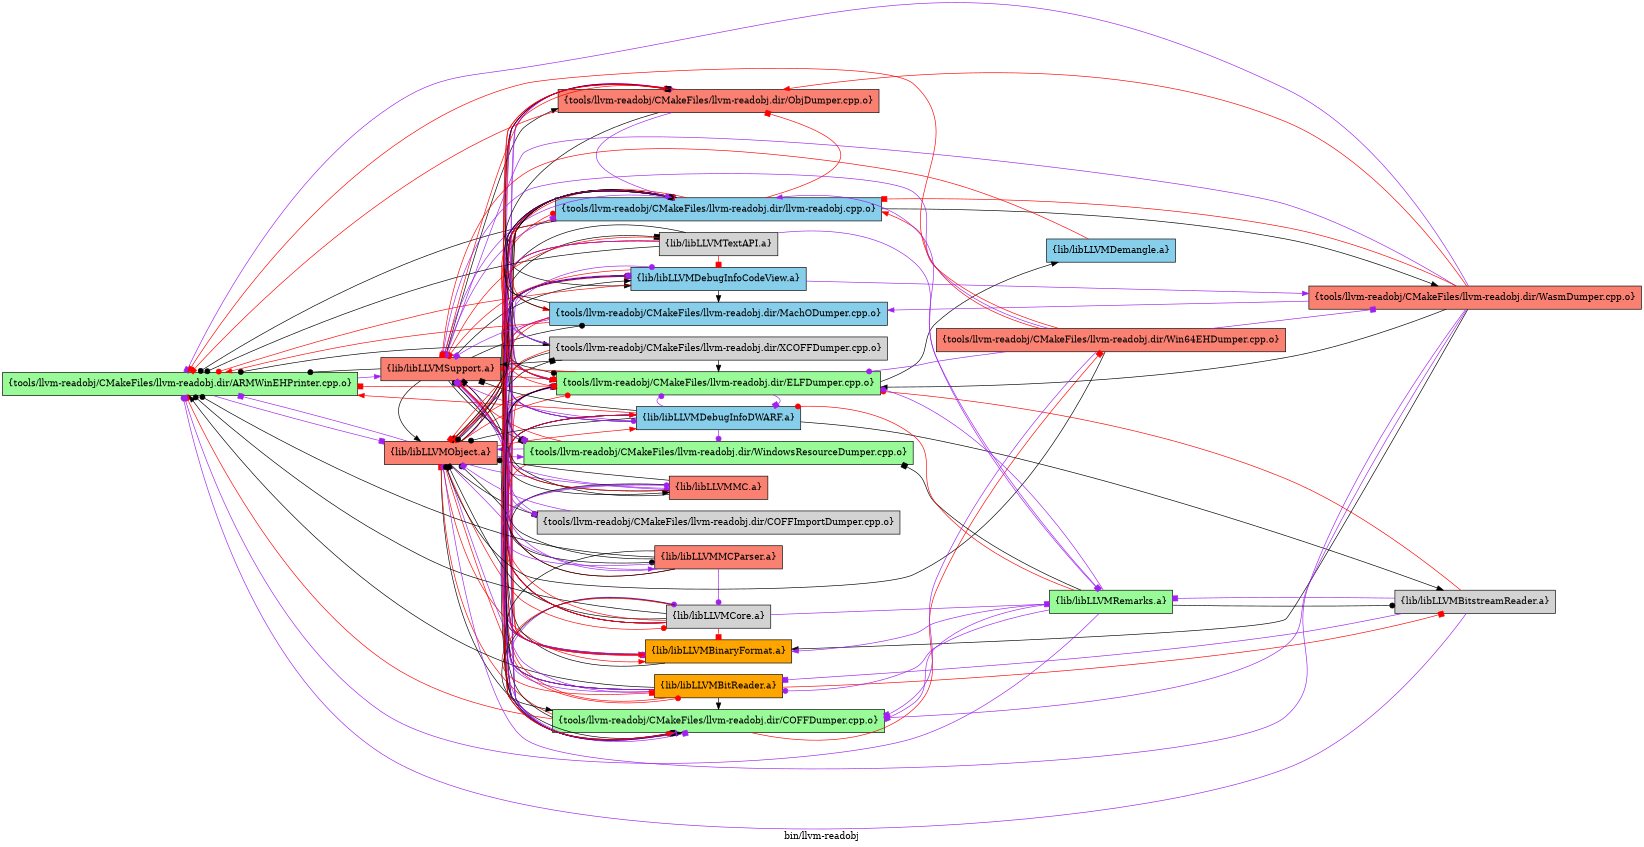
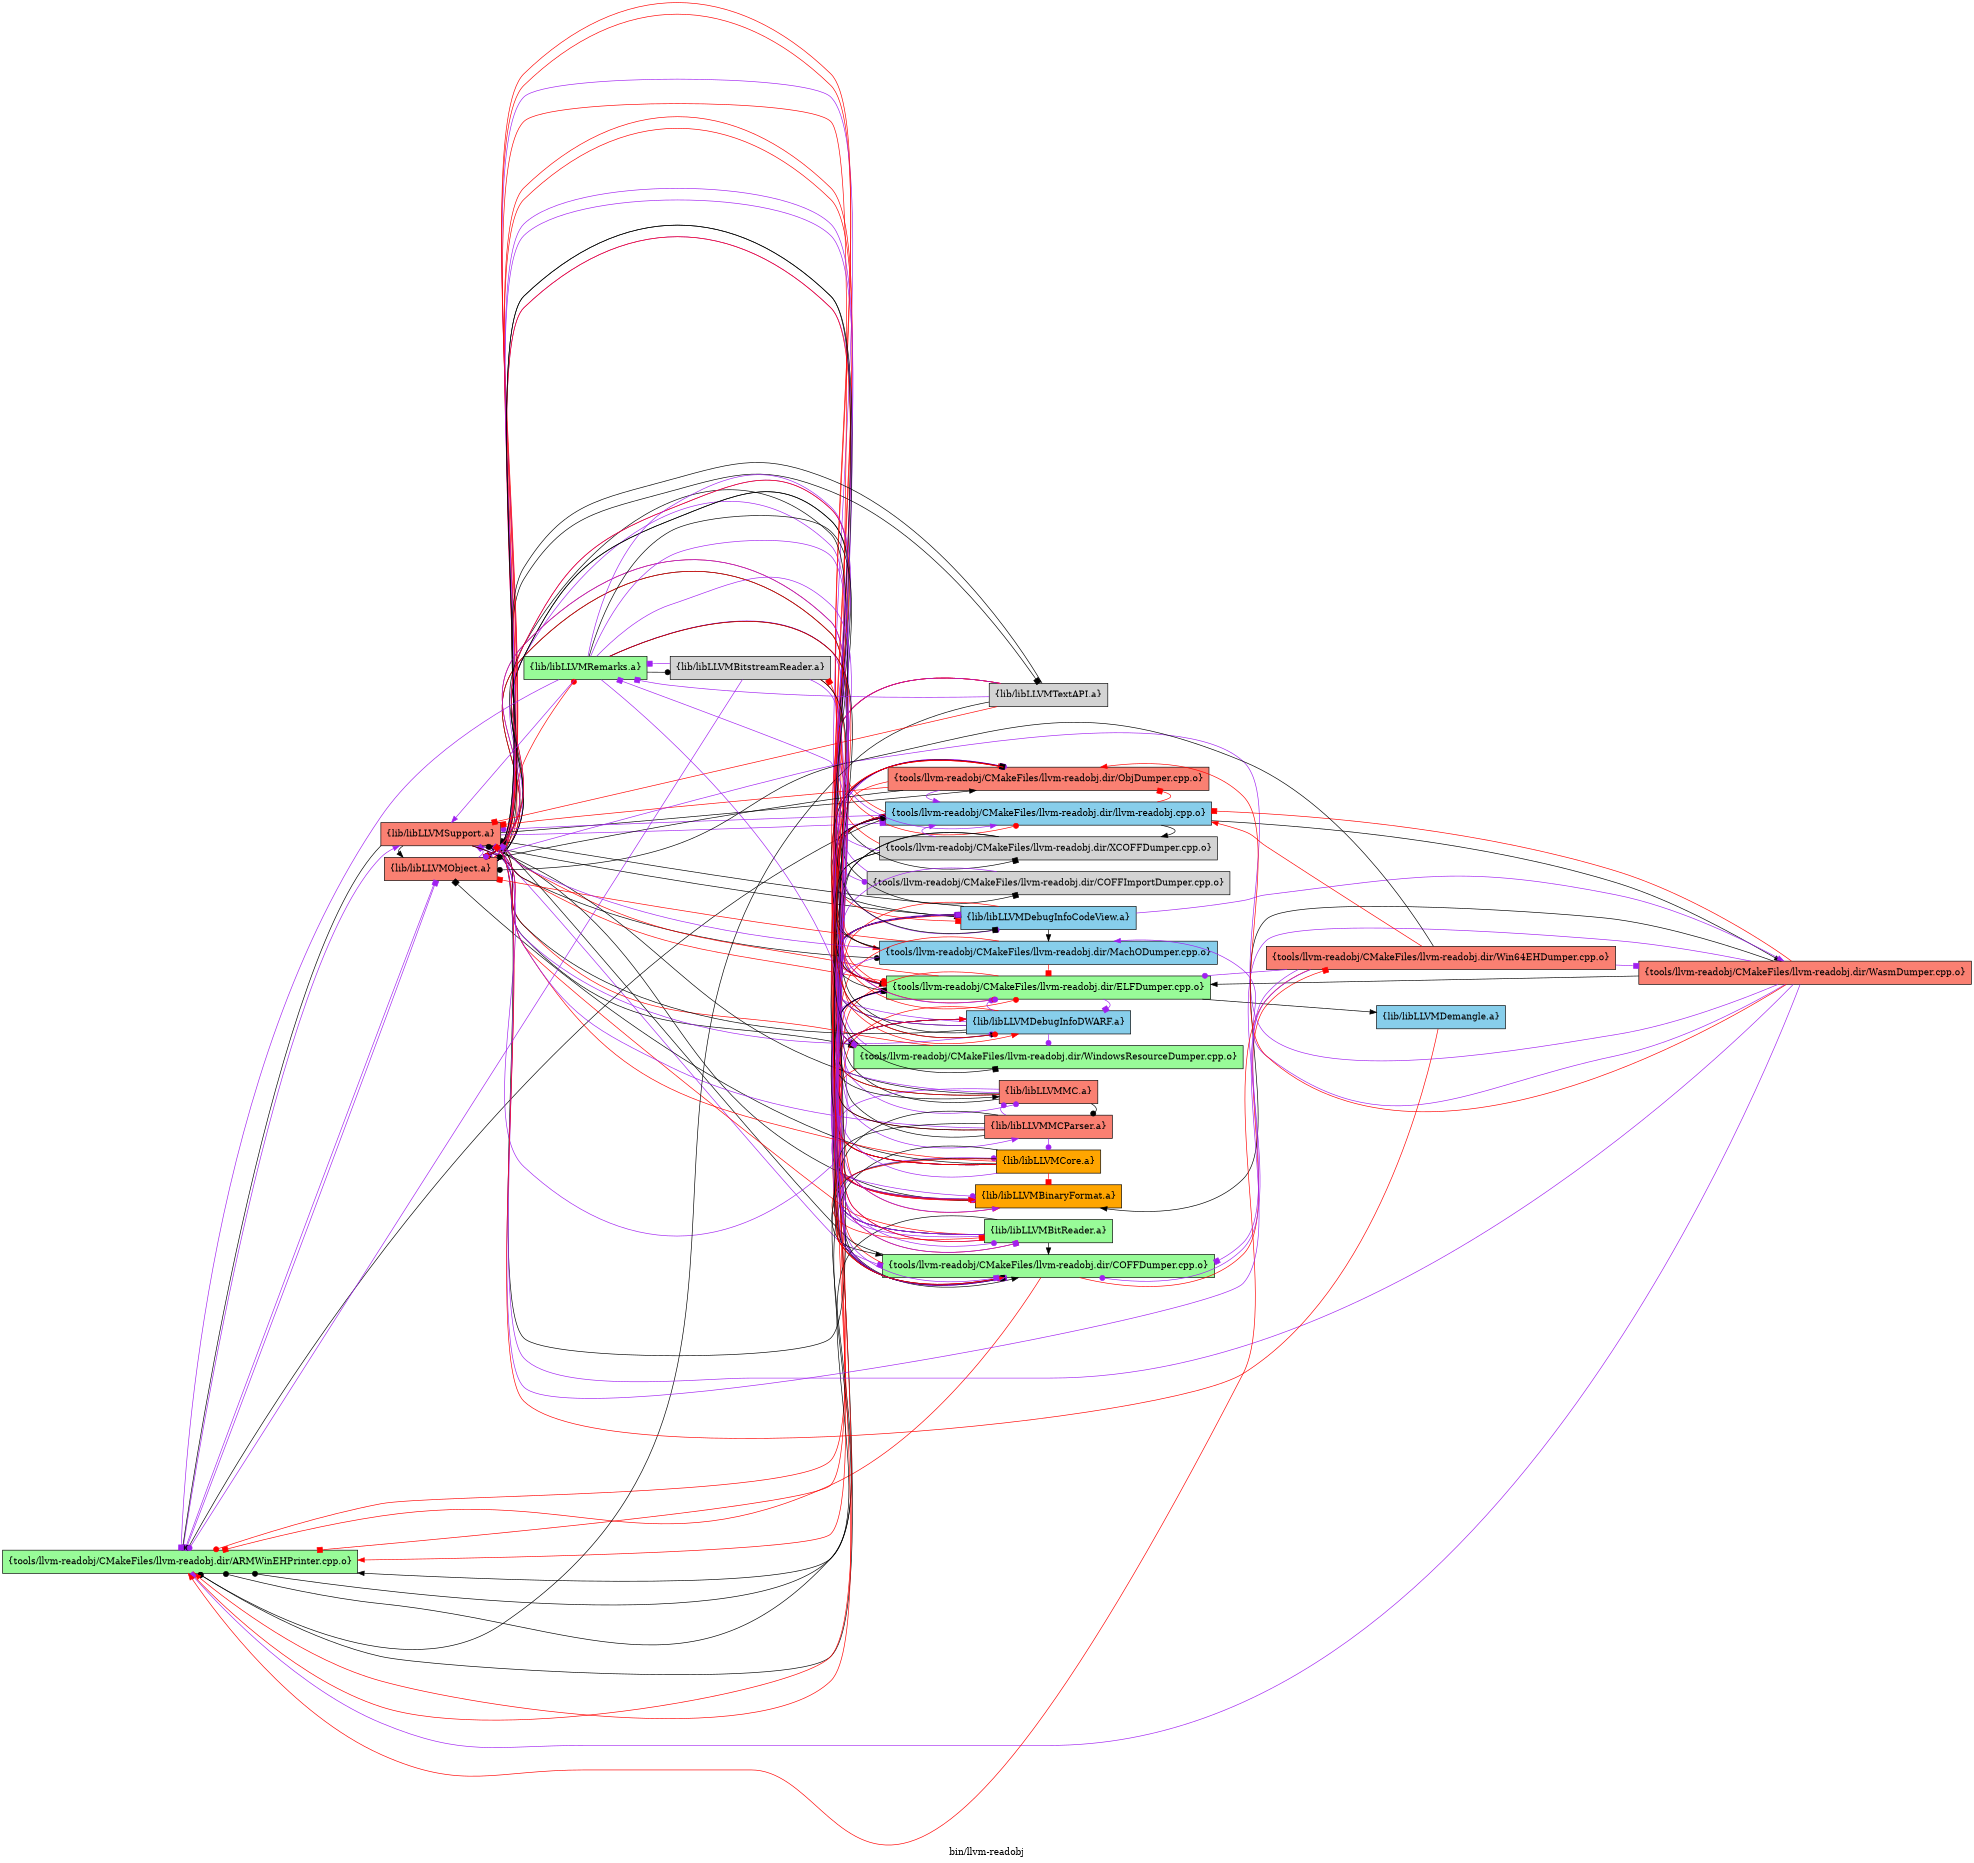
(499, 305) -> (735, 878)
(504, 354) -> (875, 1010)
(1124, 486) -> (836, 913)
none -> (768, 516)
(523, 601) -> (526, 759)
(719, 617) -> (1049, 1162)
(719, 686) -> (1049, 1231)
none -> (521, 742)
